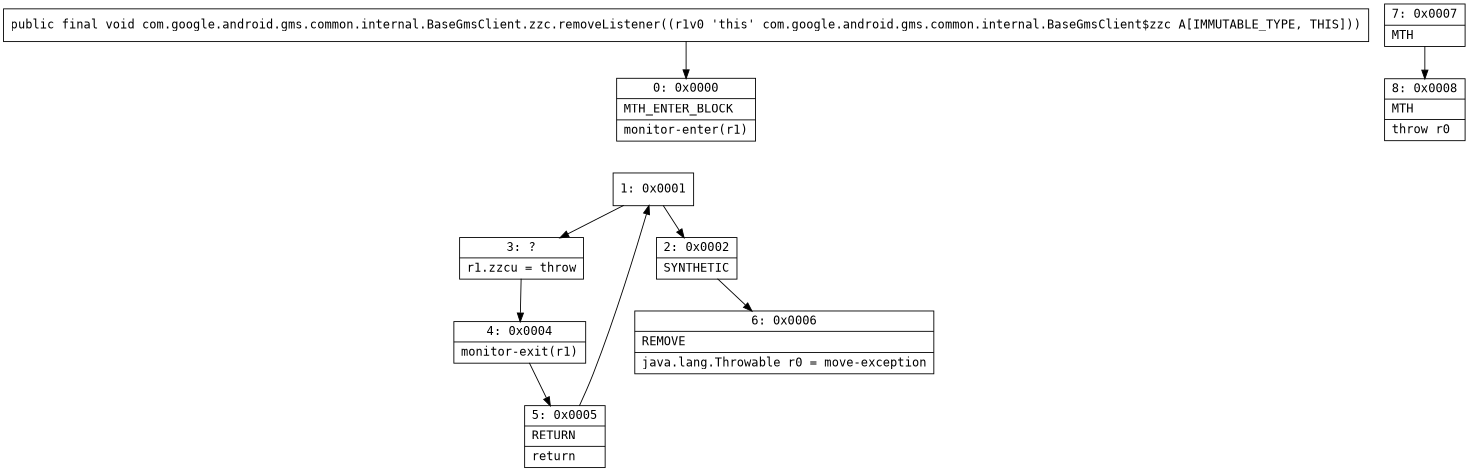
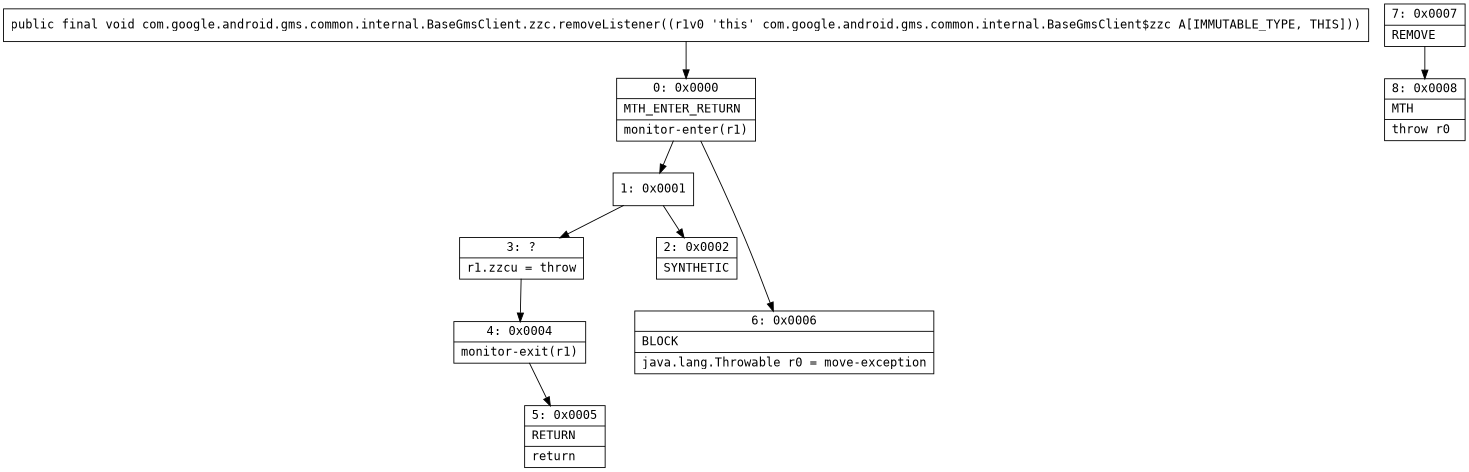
(1403, 35) -> (1414, 35)
(679, 109) -> (683, 109)
(731, 292) -> (737, 221)
(616, 311) -> (668, 153)
(664, 342) -> (660, 342)
